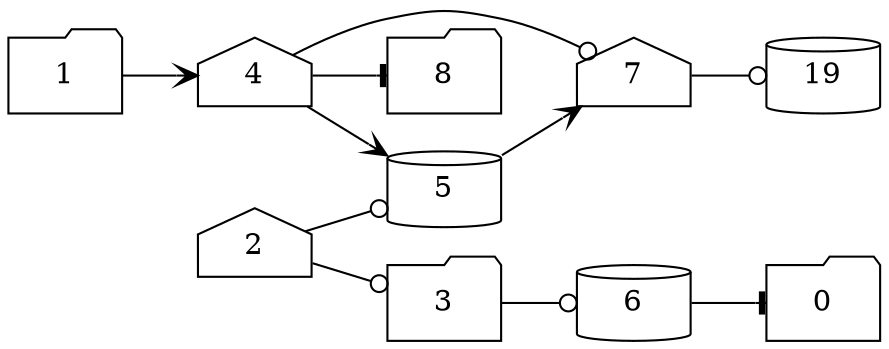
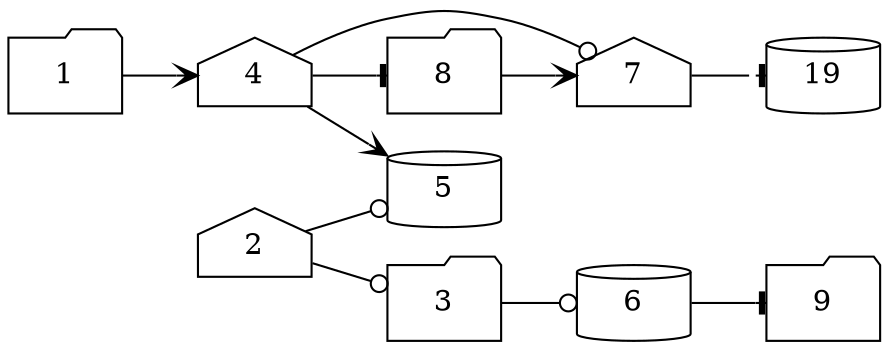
(720, 76) -> (720, 76)
(532, 137) -> (529, 76)
(823, 303) -> (823, 303)
